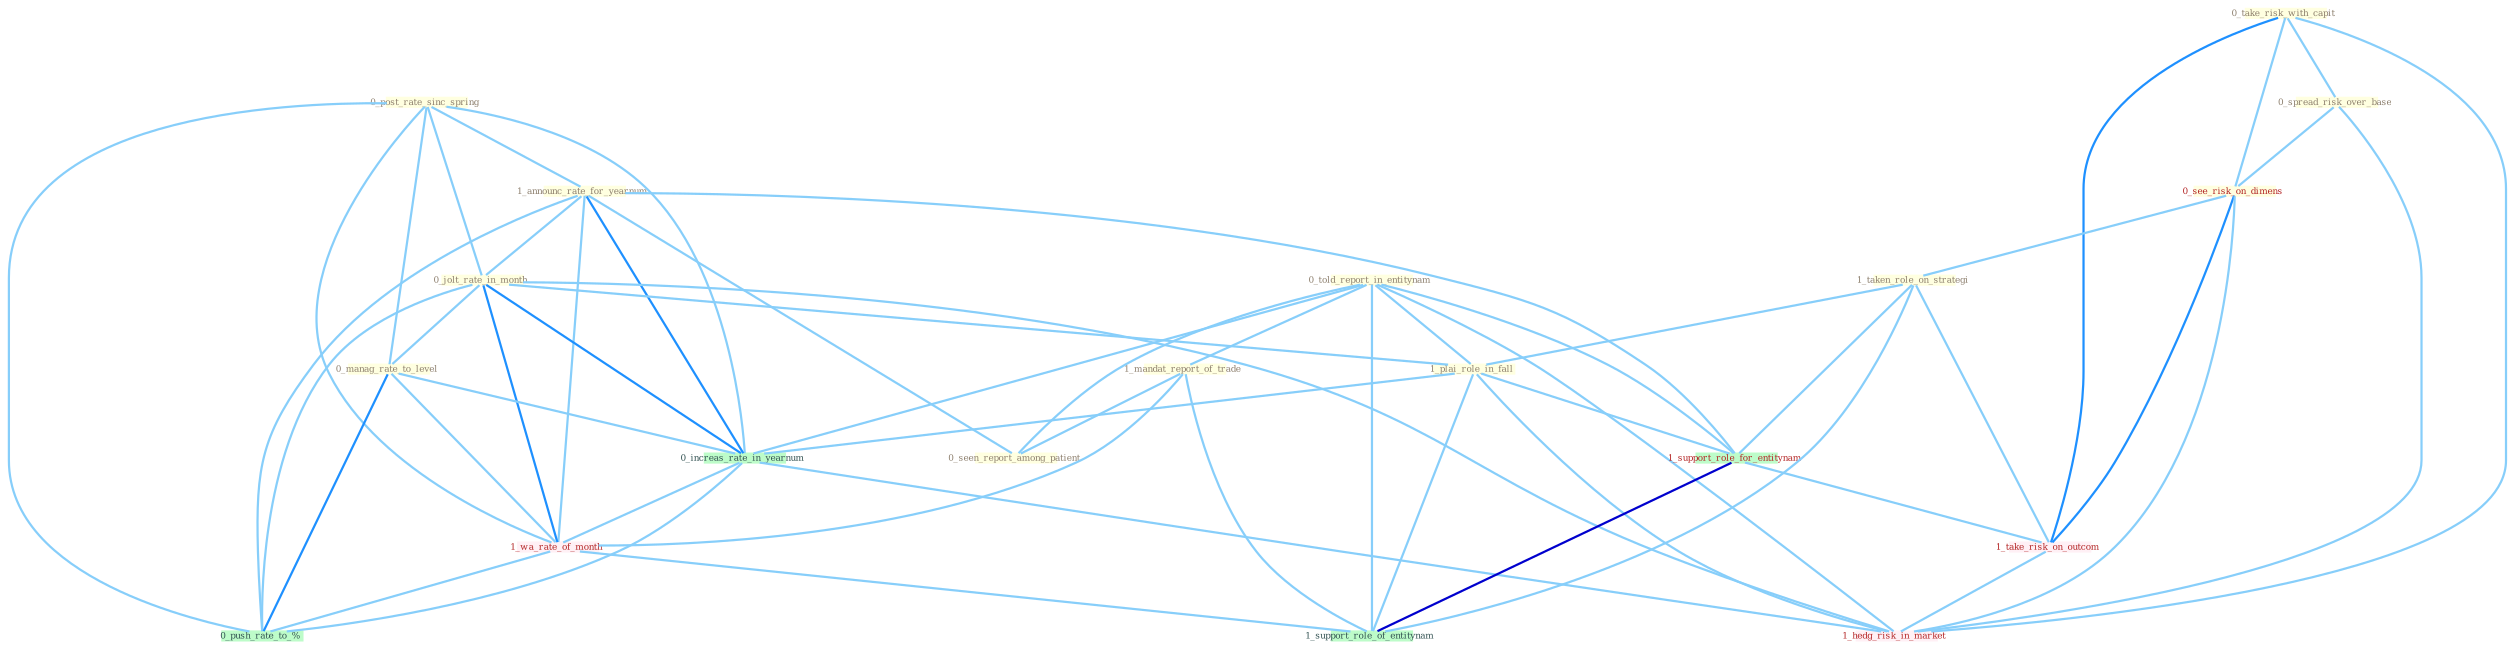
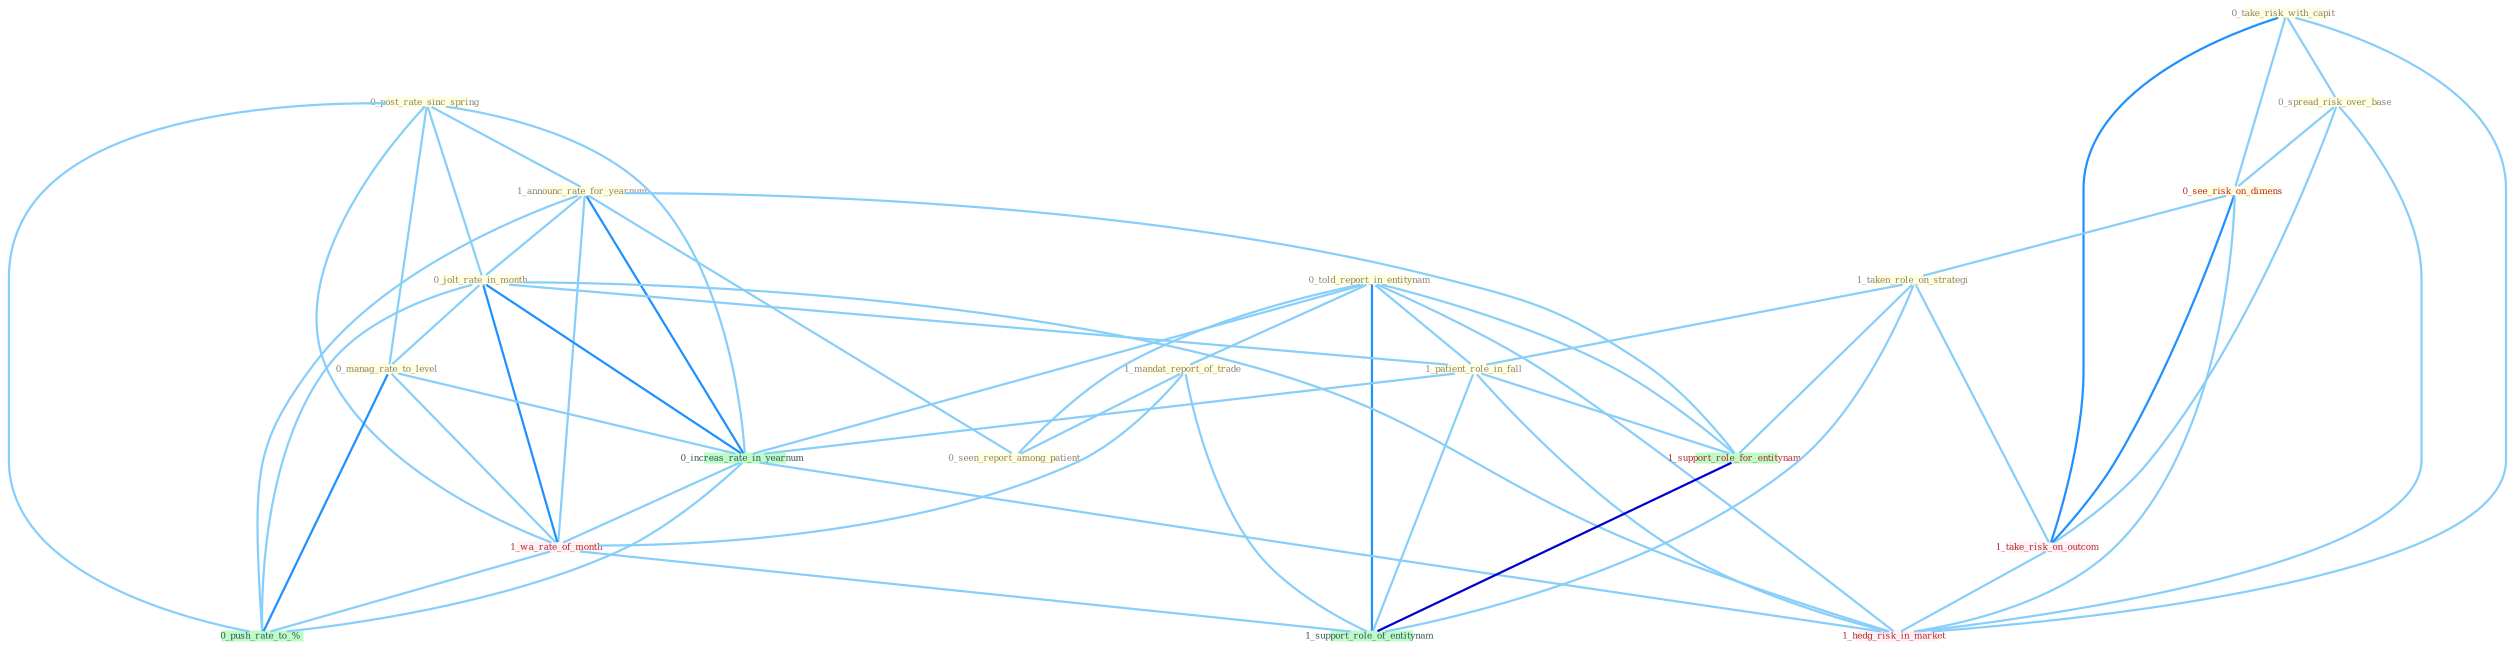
(1474, 369) -> (1474, 369)
(1372, 458) -> (1372, 458)
(1893, 503) -> (2233, 335)
